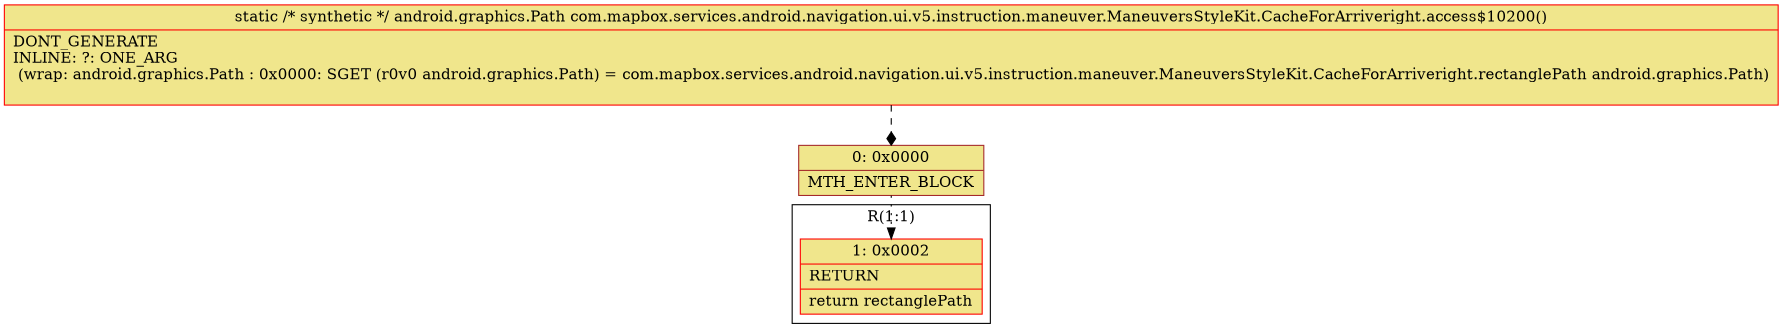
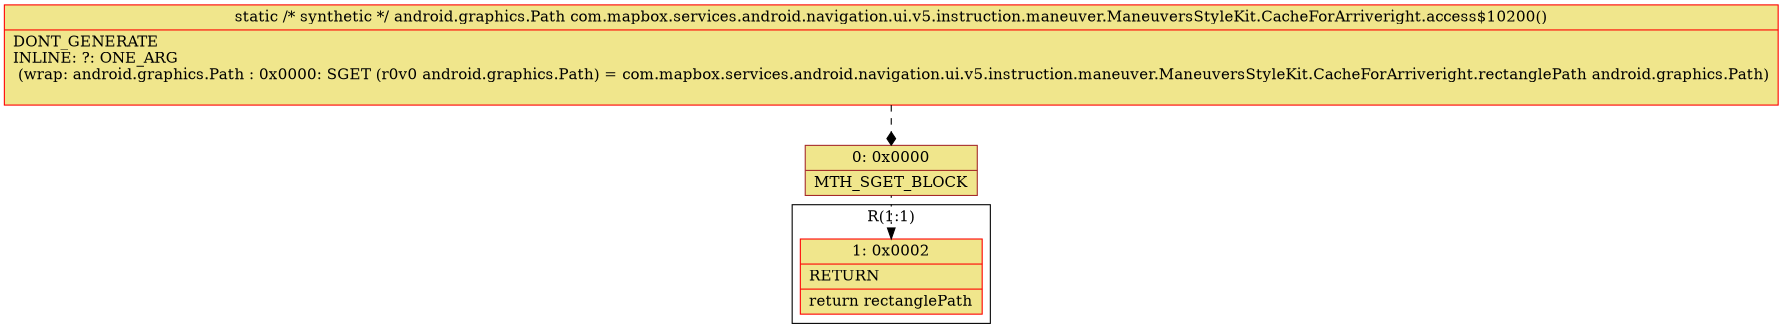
(891, 182) -> (891, 182)
